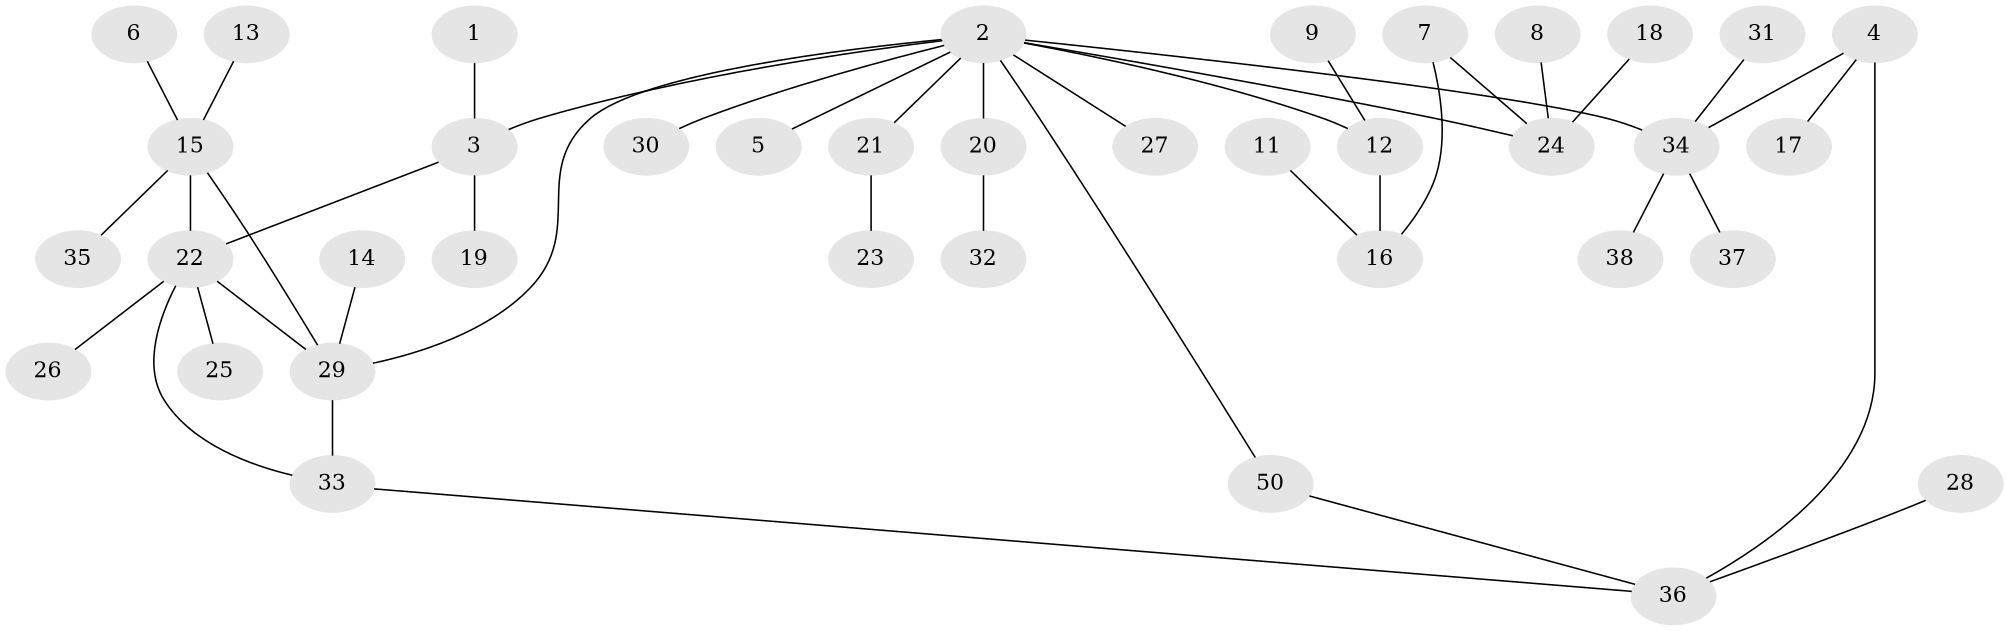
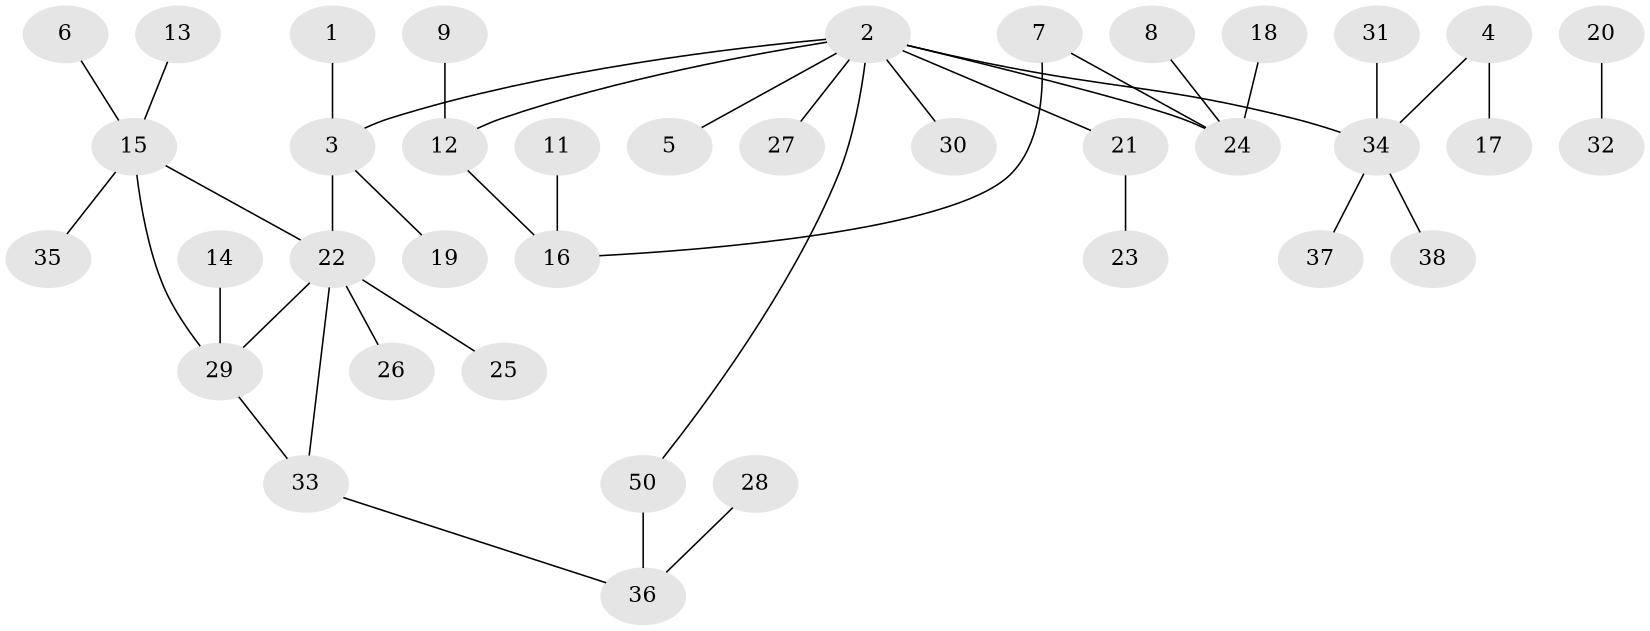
(984, 91) -> none
(591, 118) -> none
(1875, 356) -> none
